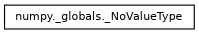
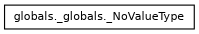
(99, 17) -> (99, 17)
